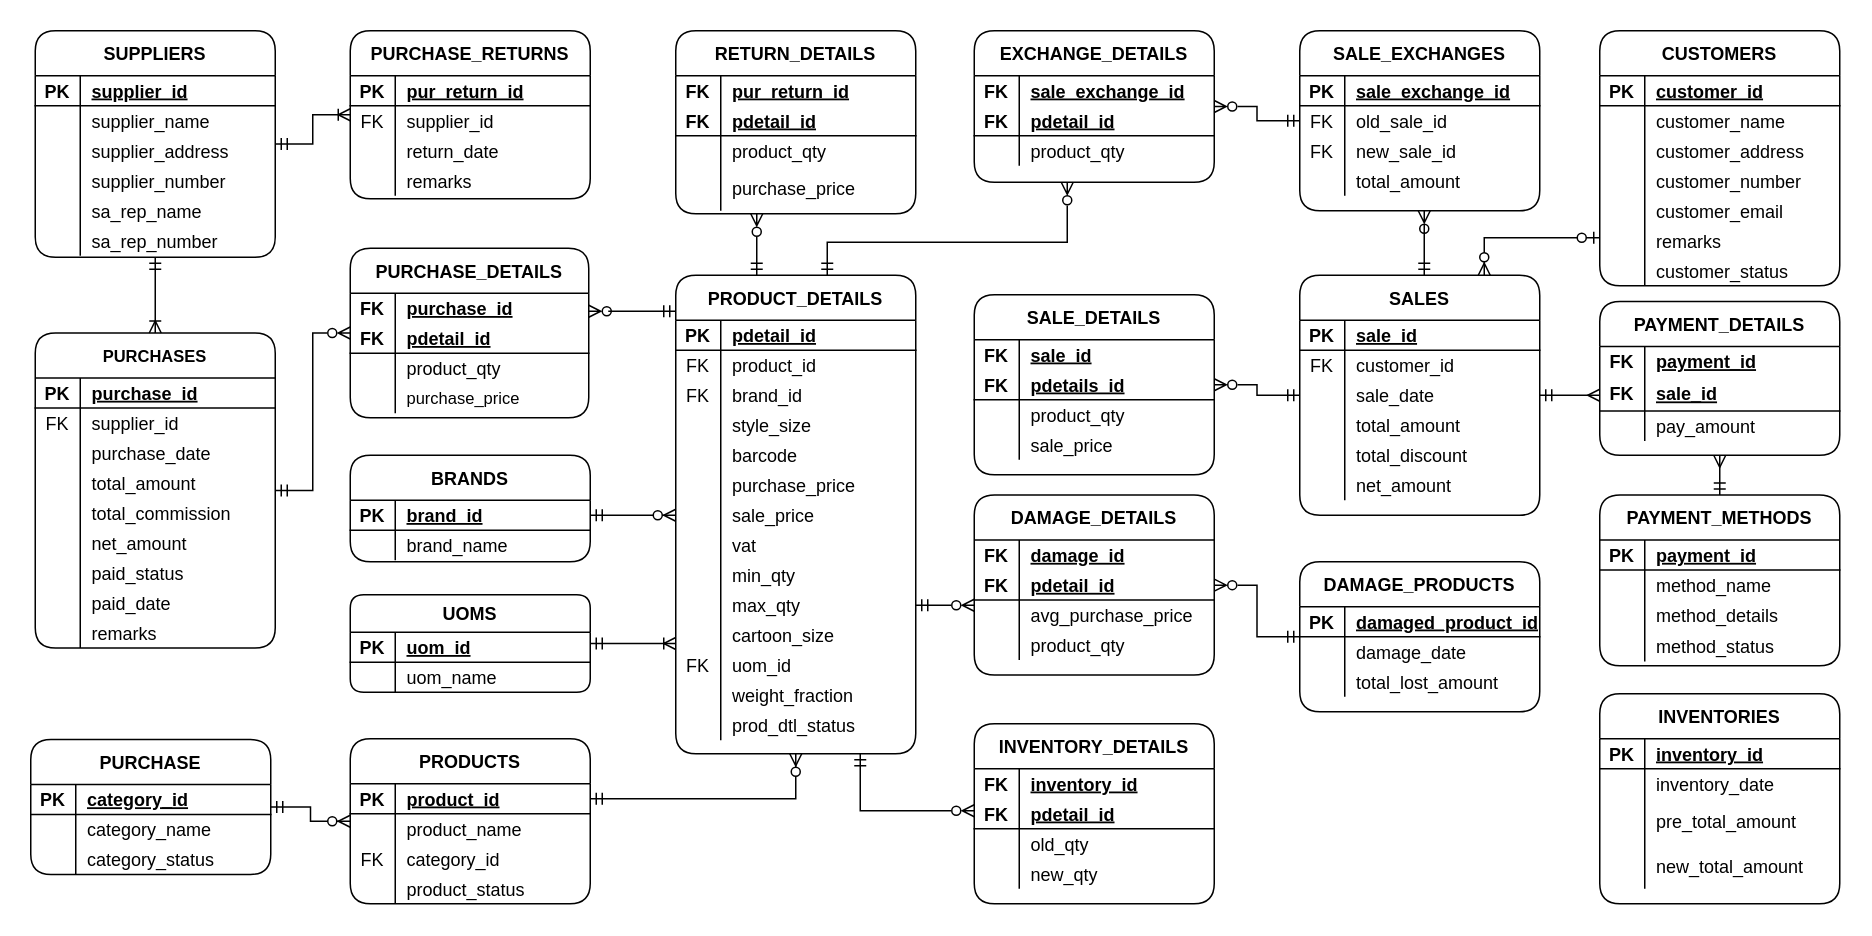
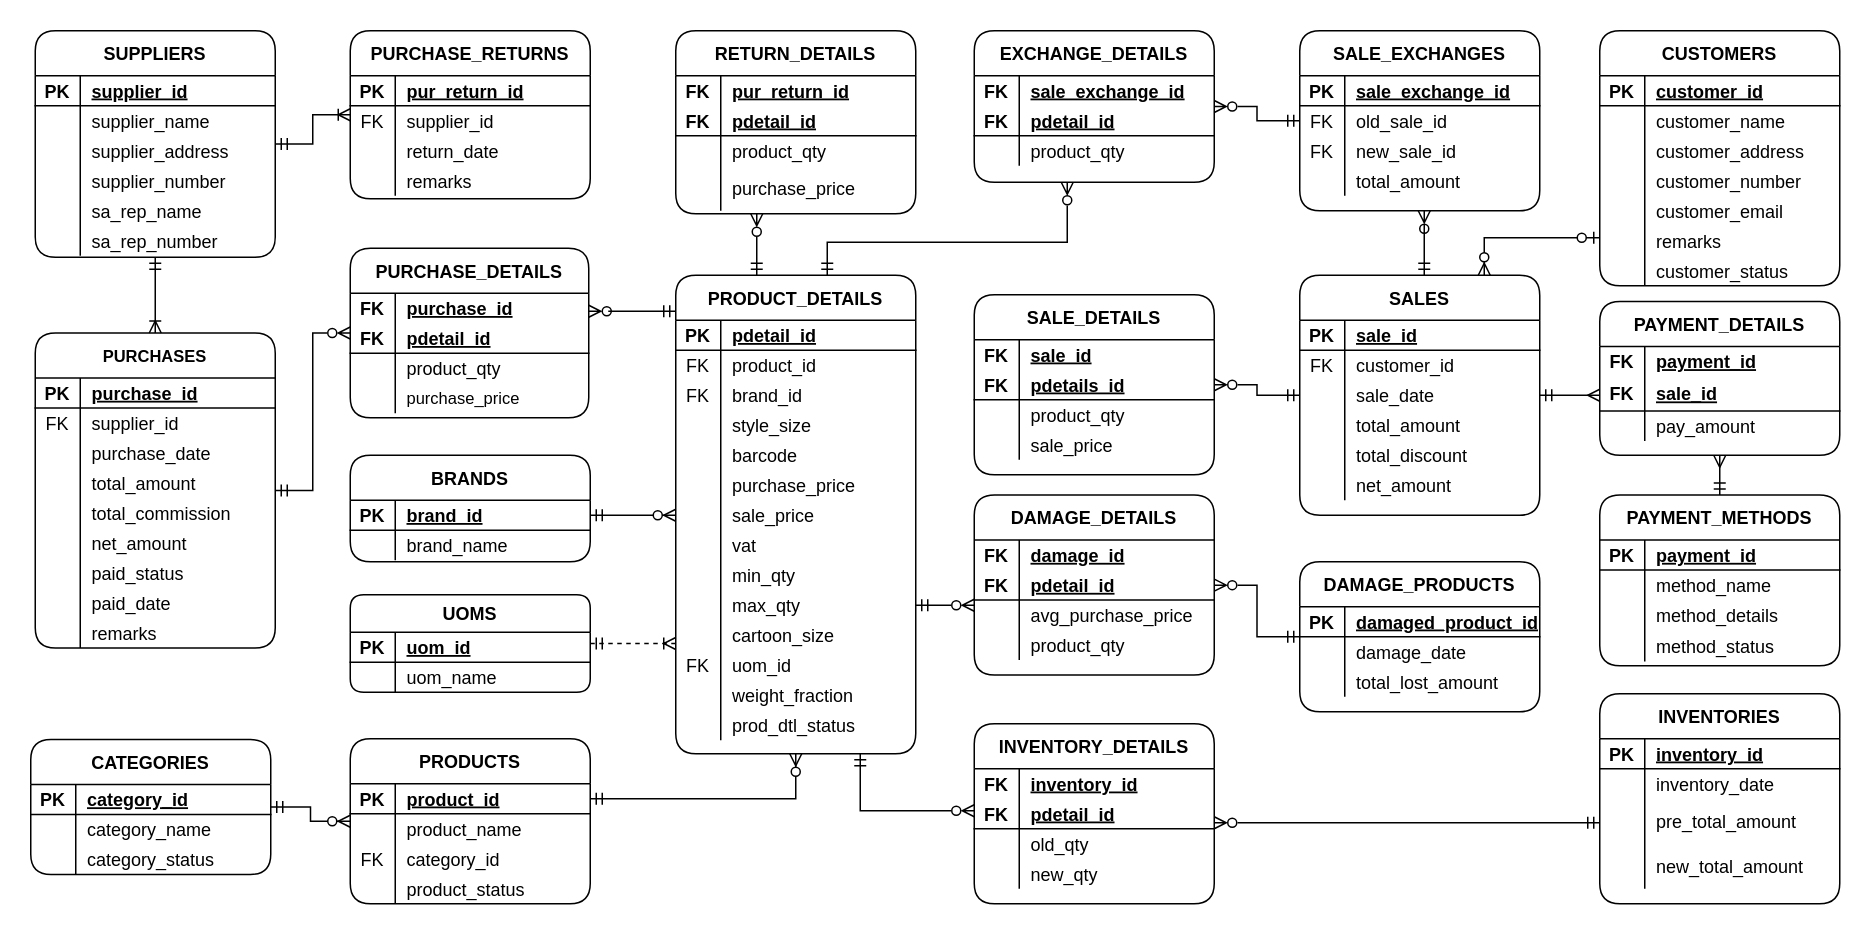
(633, 644) -> (633, 644)
(150, 763) -> (150, 763)
none -> (1418, 823)
